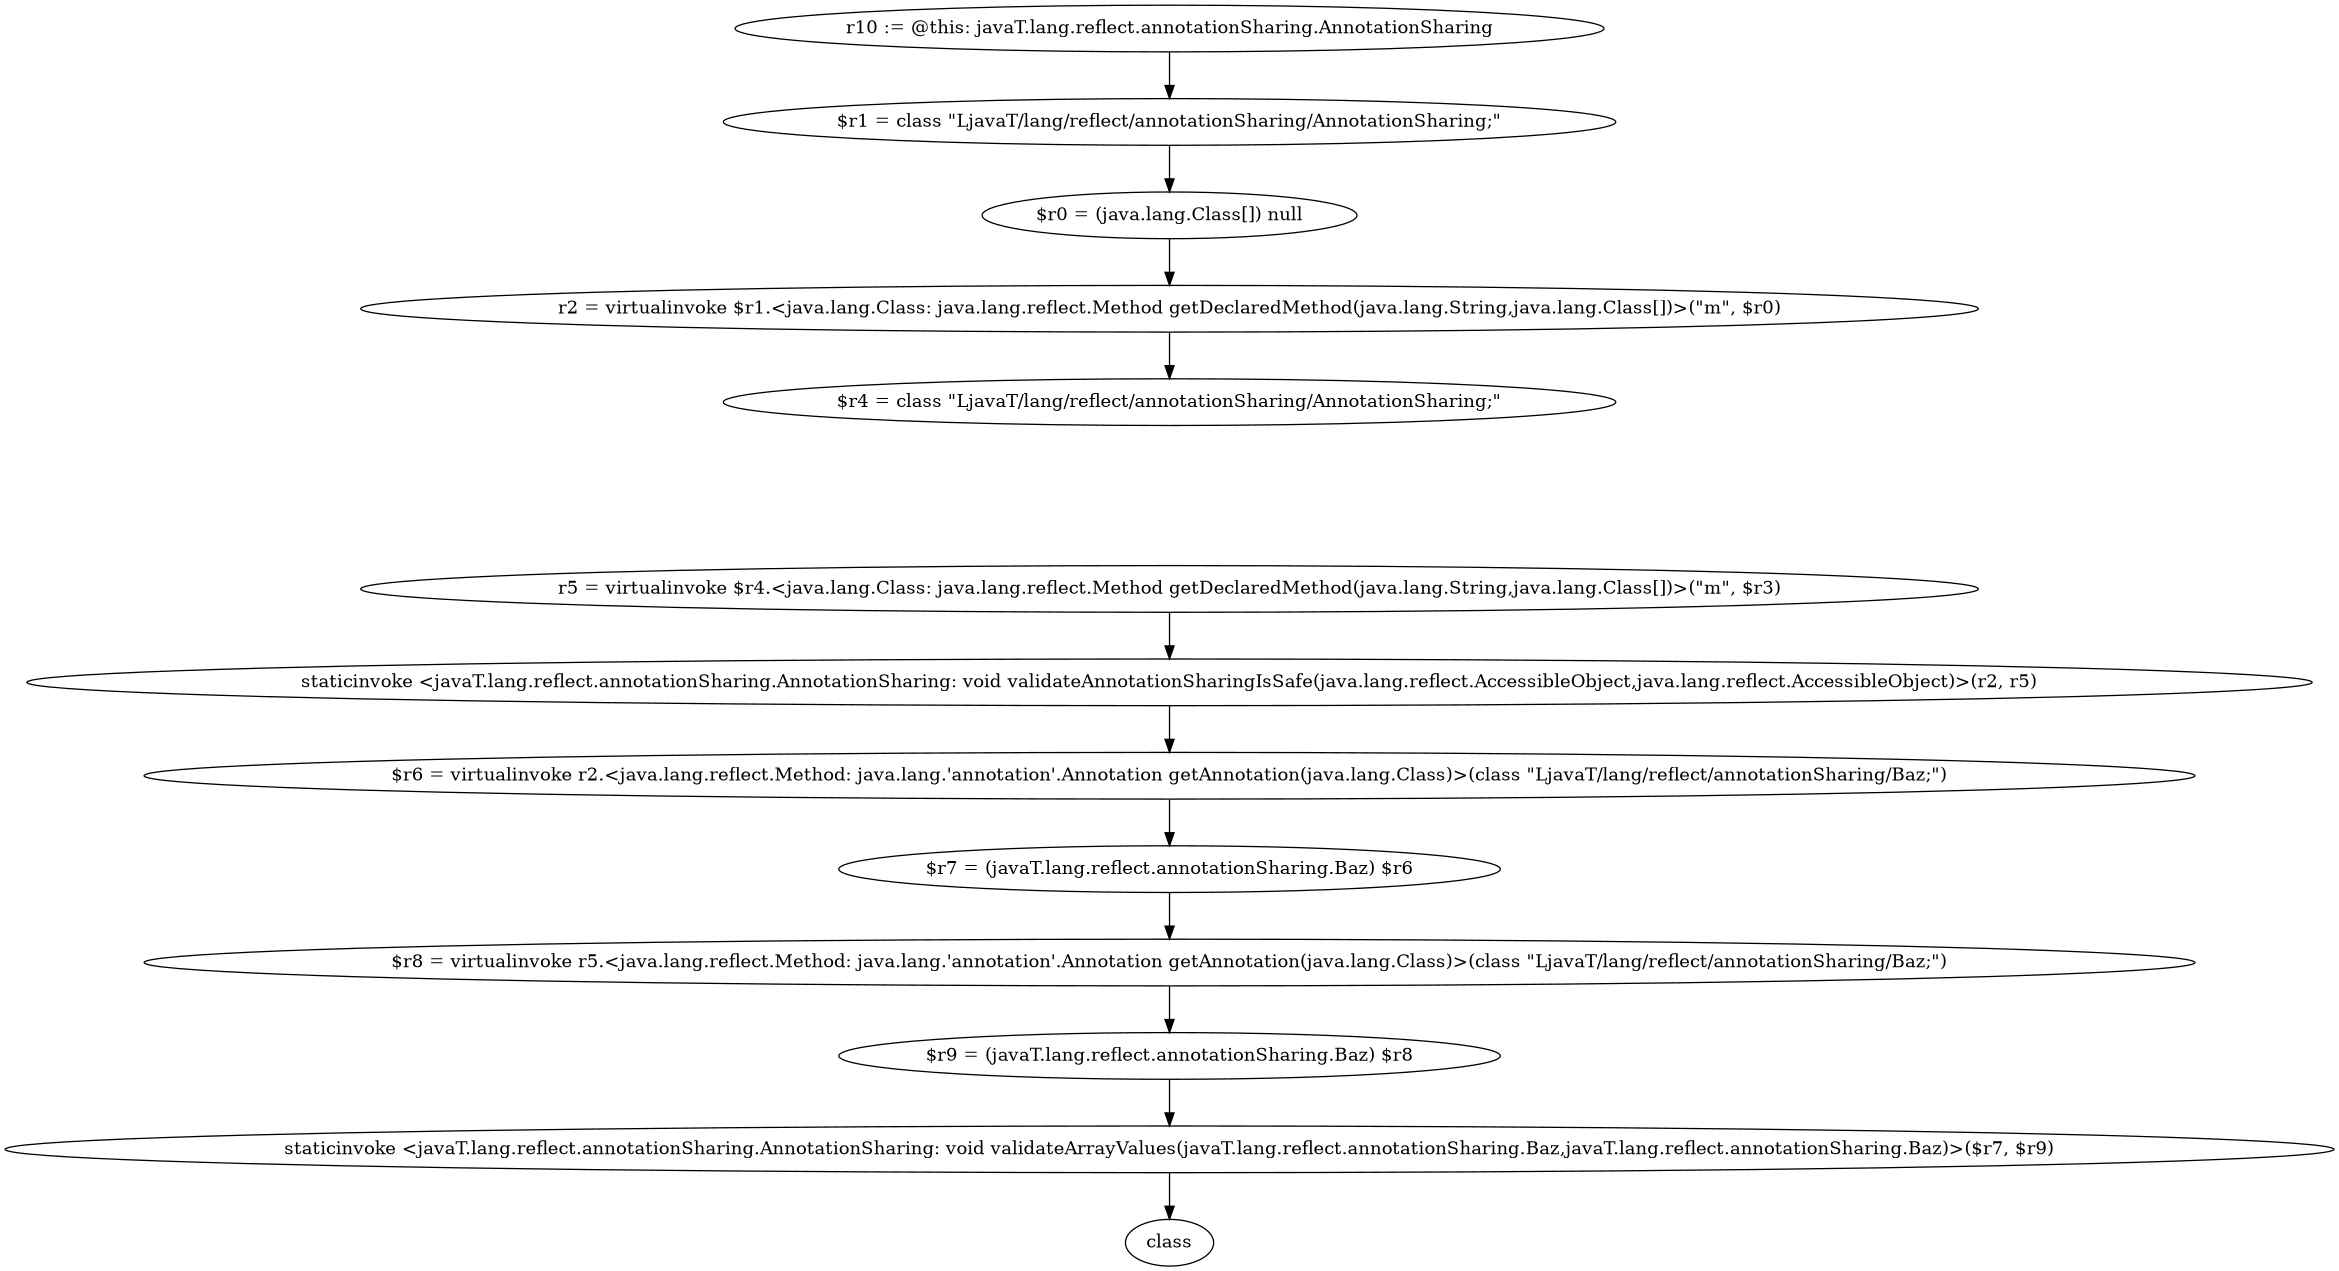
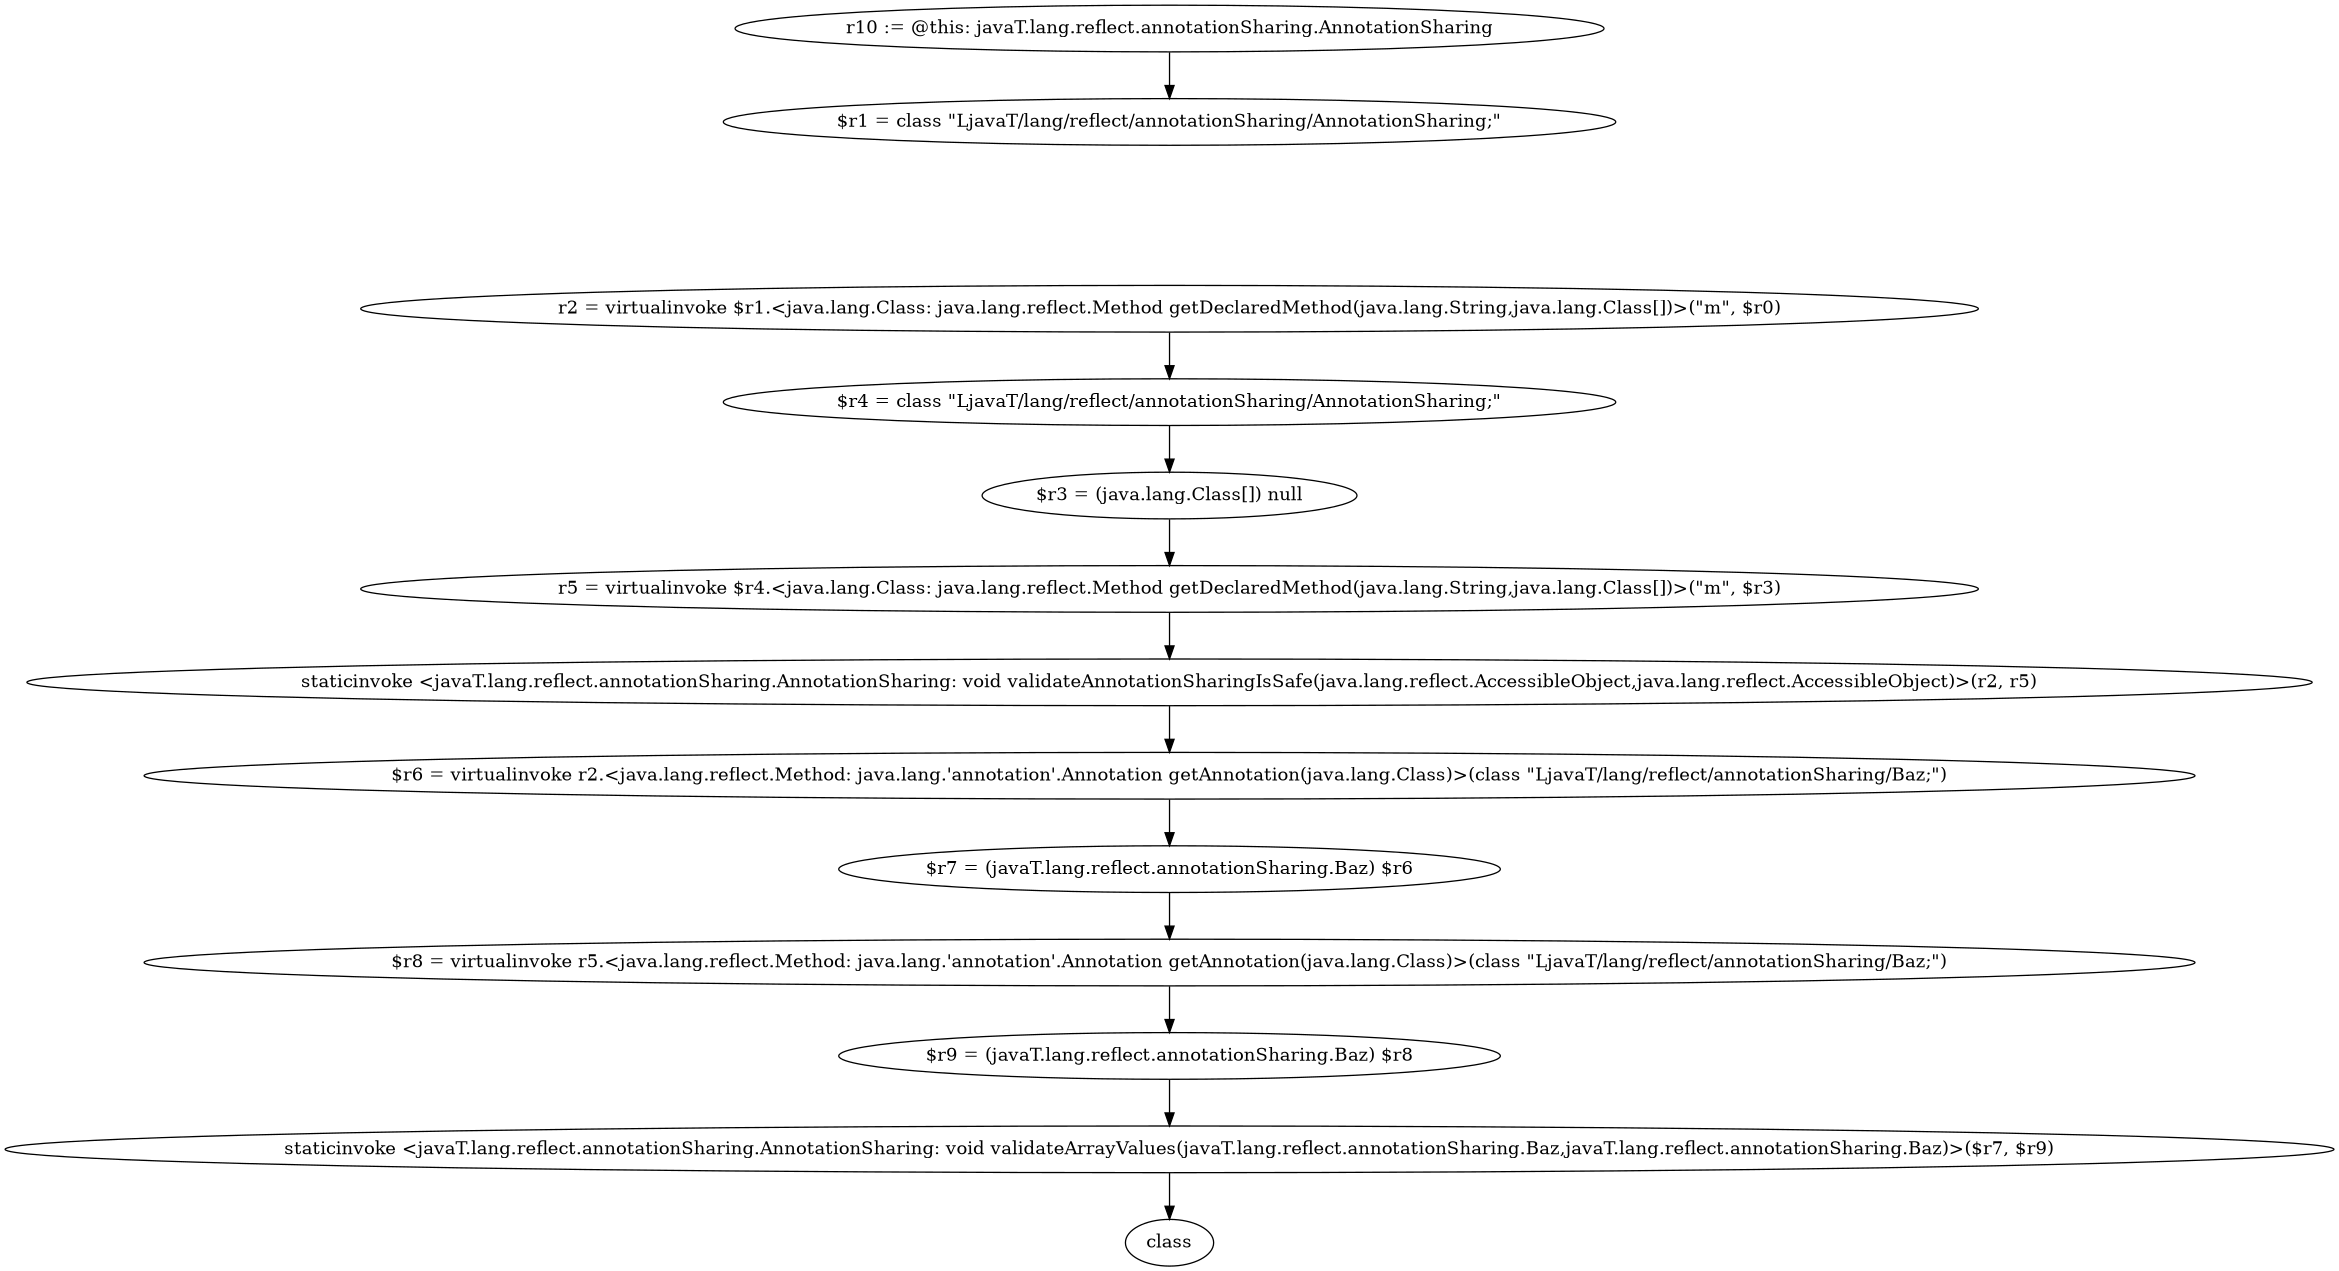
(1170, 215) -> none
none -> (1170, 496)
